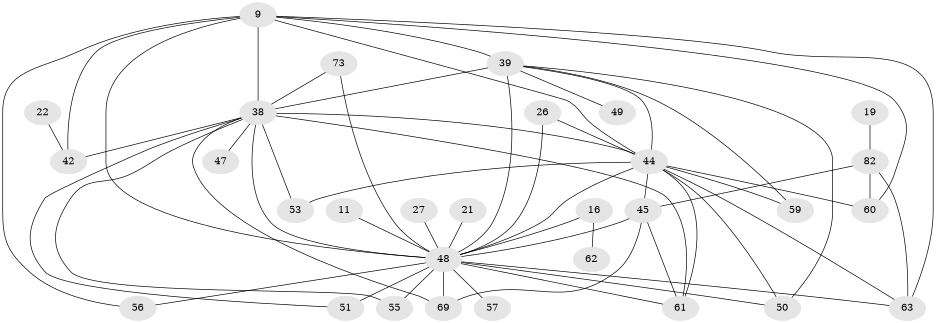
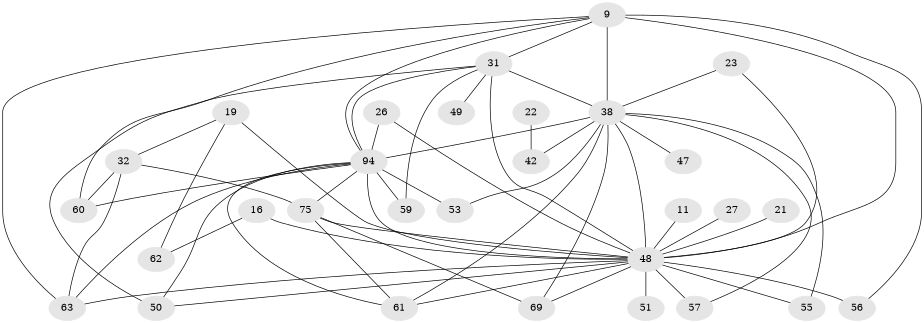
(104, 46) -> none
(339, 64) -> (731, 64)
(505, 64) -> (494, 64)
(649, 162) -> (369, 162)
(870, 162) -> (124, 162)
none -> (193, 182)
(643, 211) -> (306, 211)
none -> (366, 222)
(43, 269) -> (791, 180)
